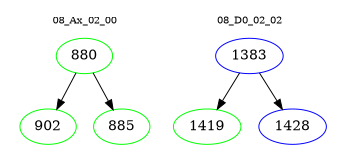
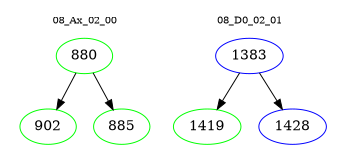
(250, 21) -> (250, 21)
